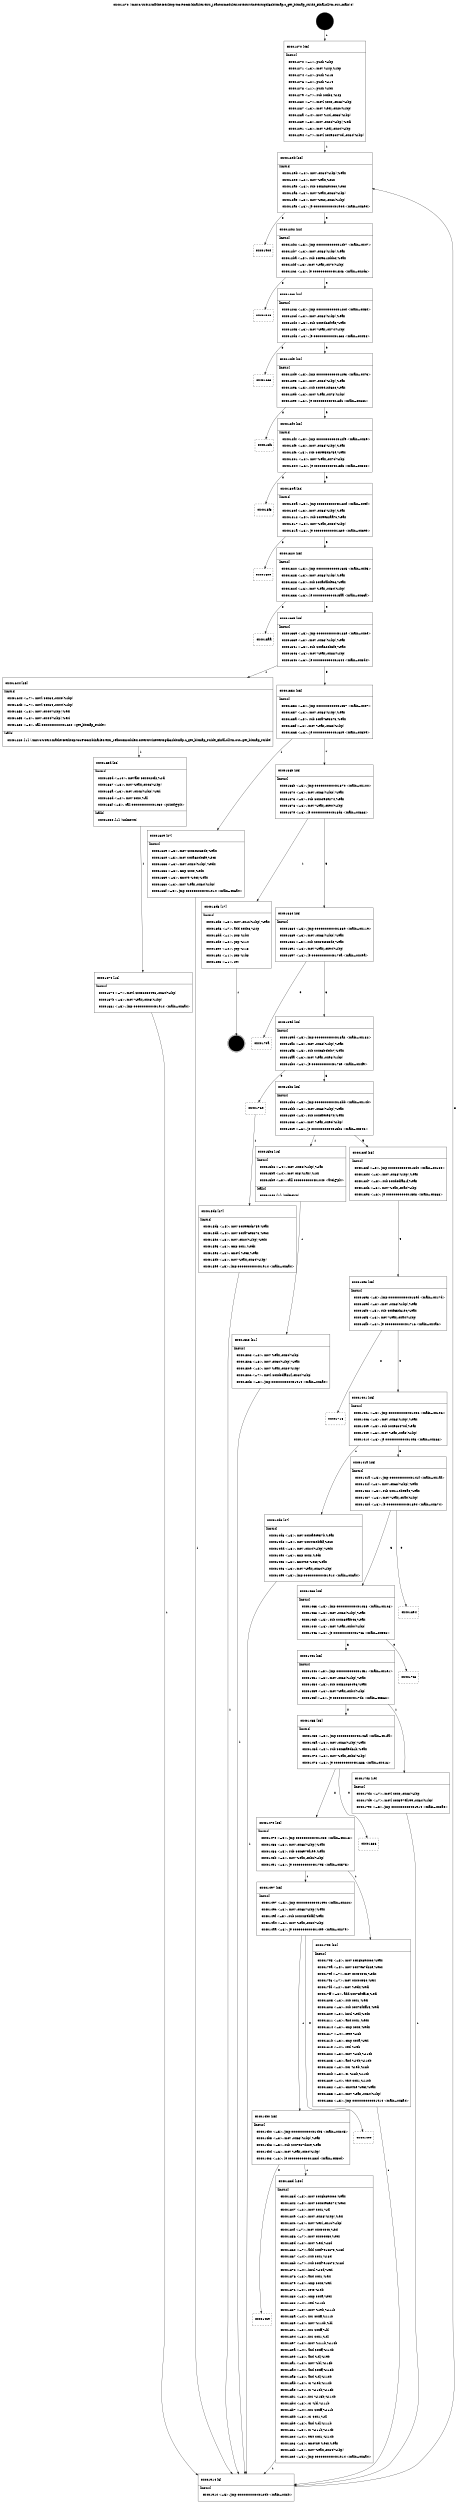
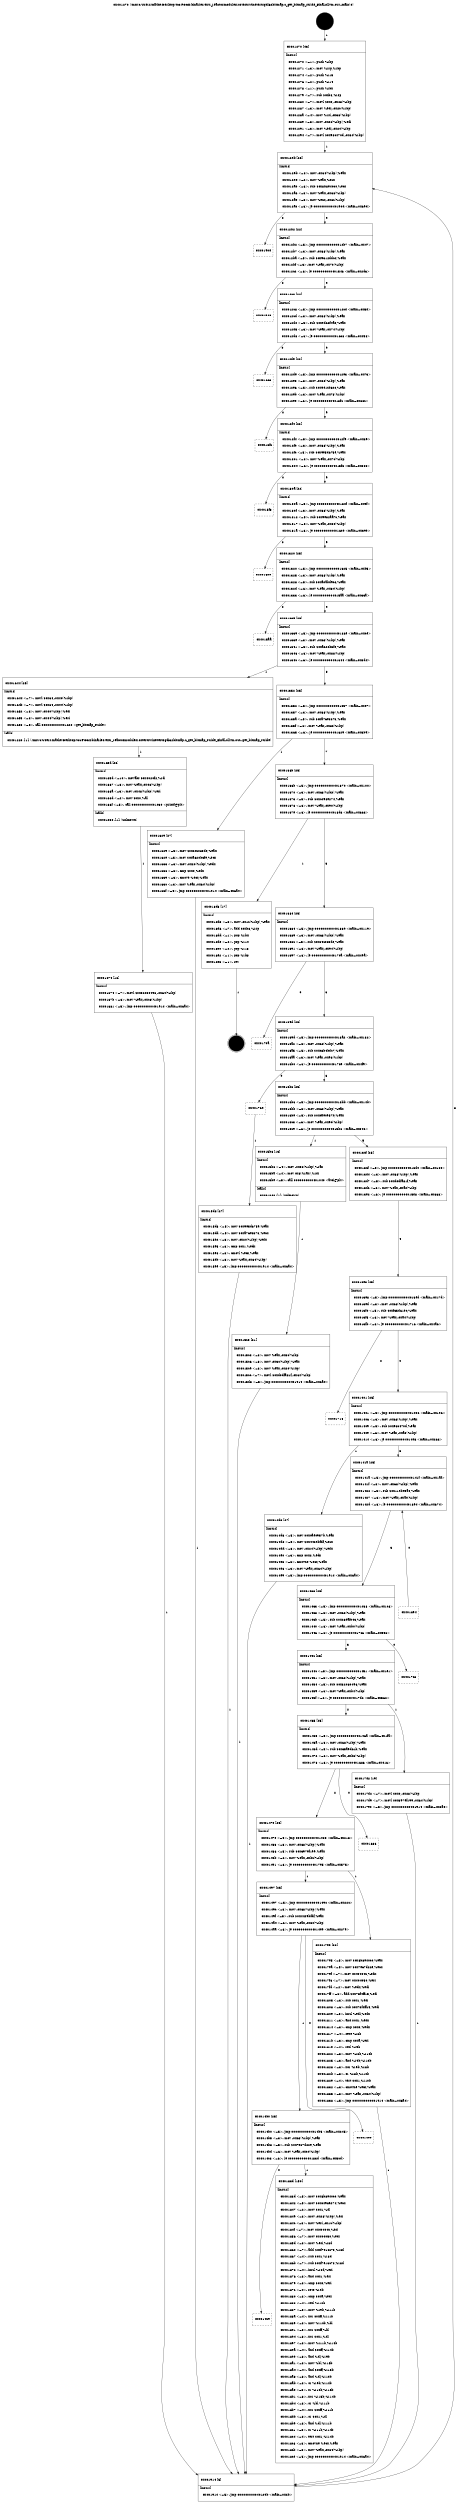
(397, 1558) -> (406, 1559)
(271, 2466) -> none
